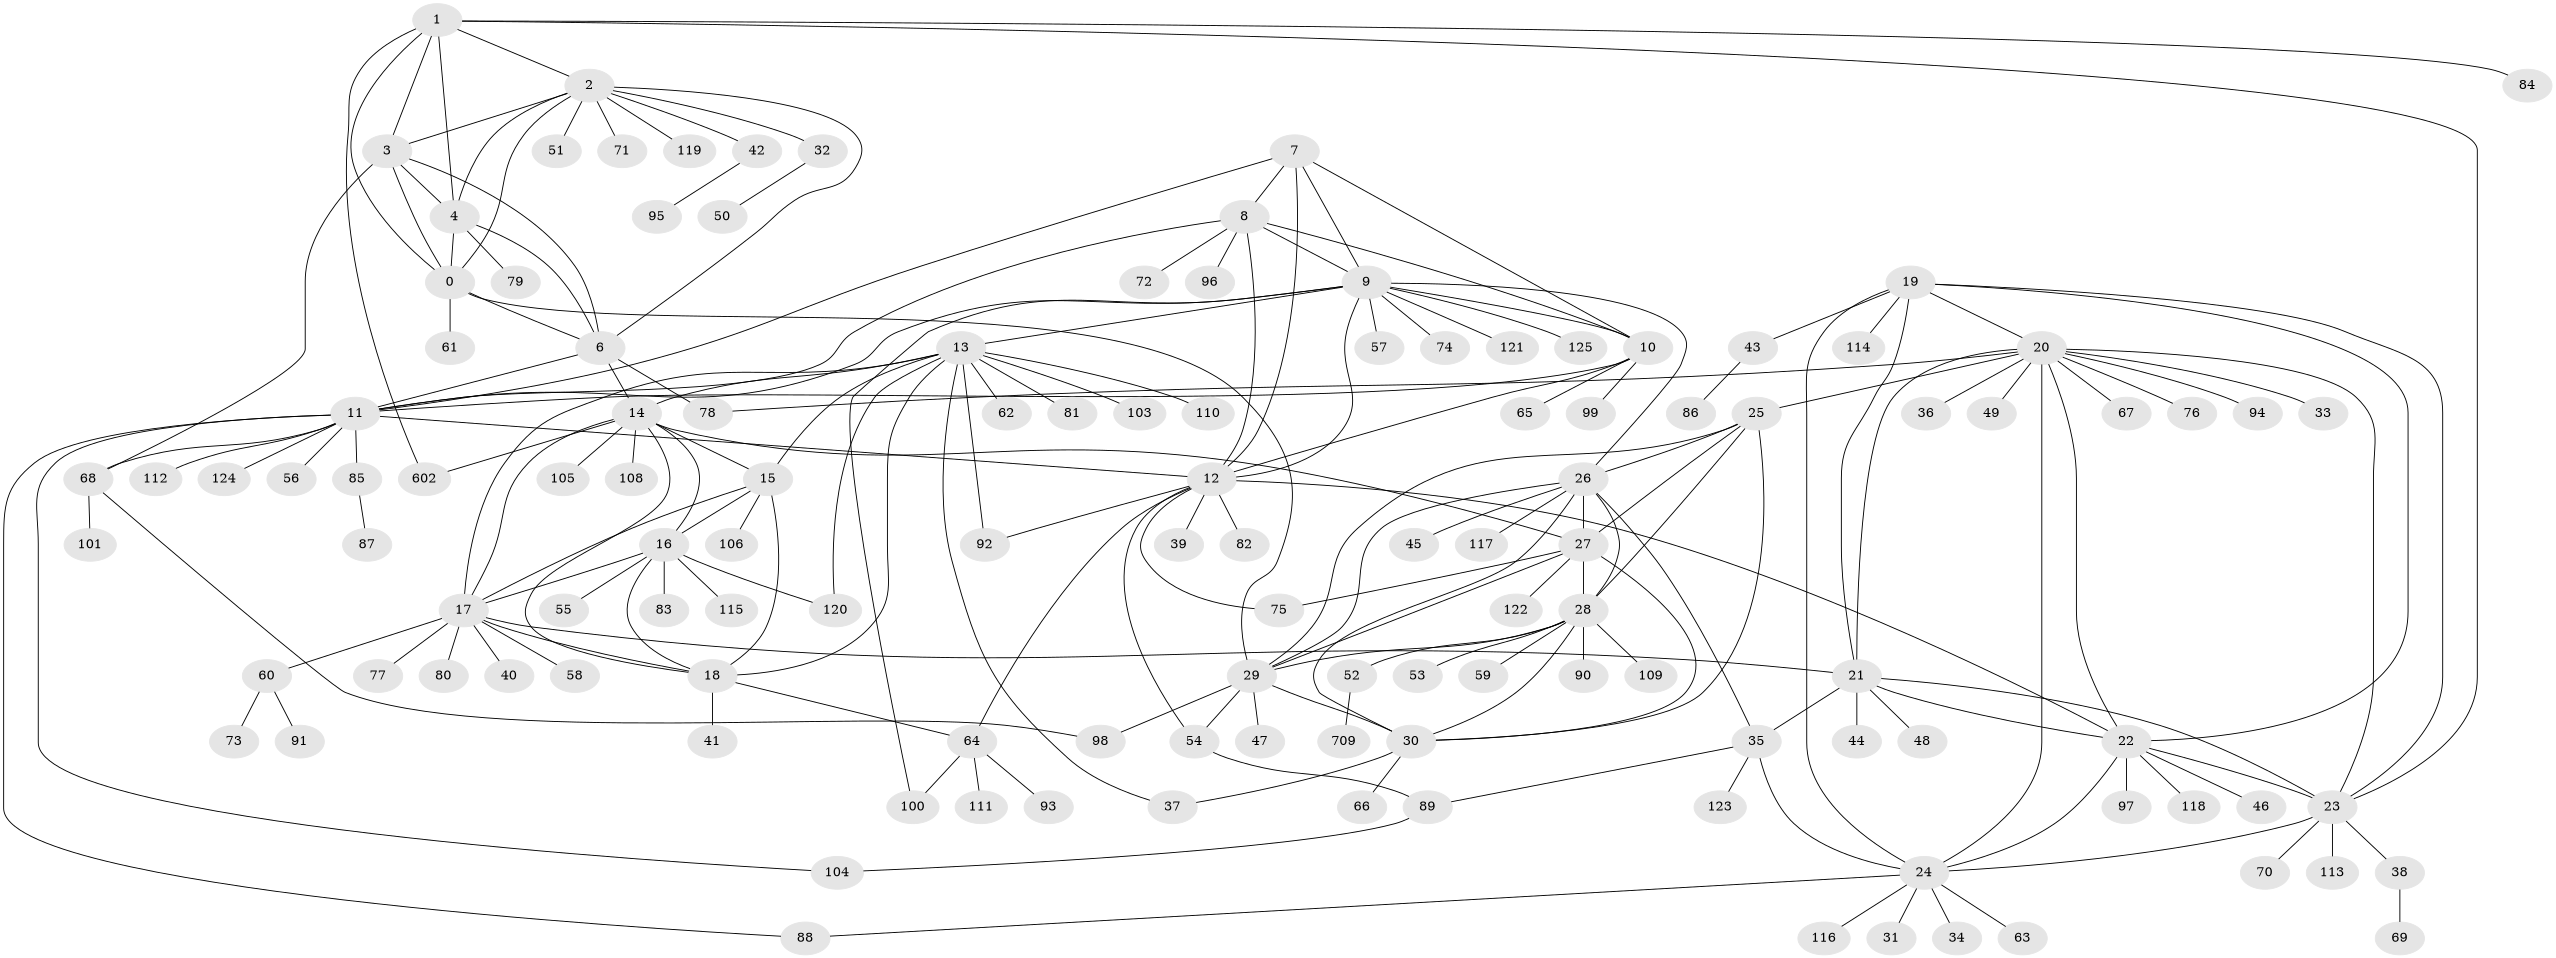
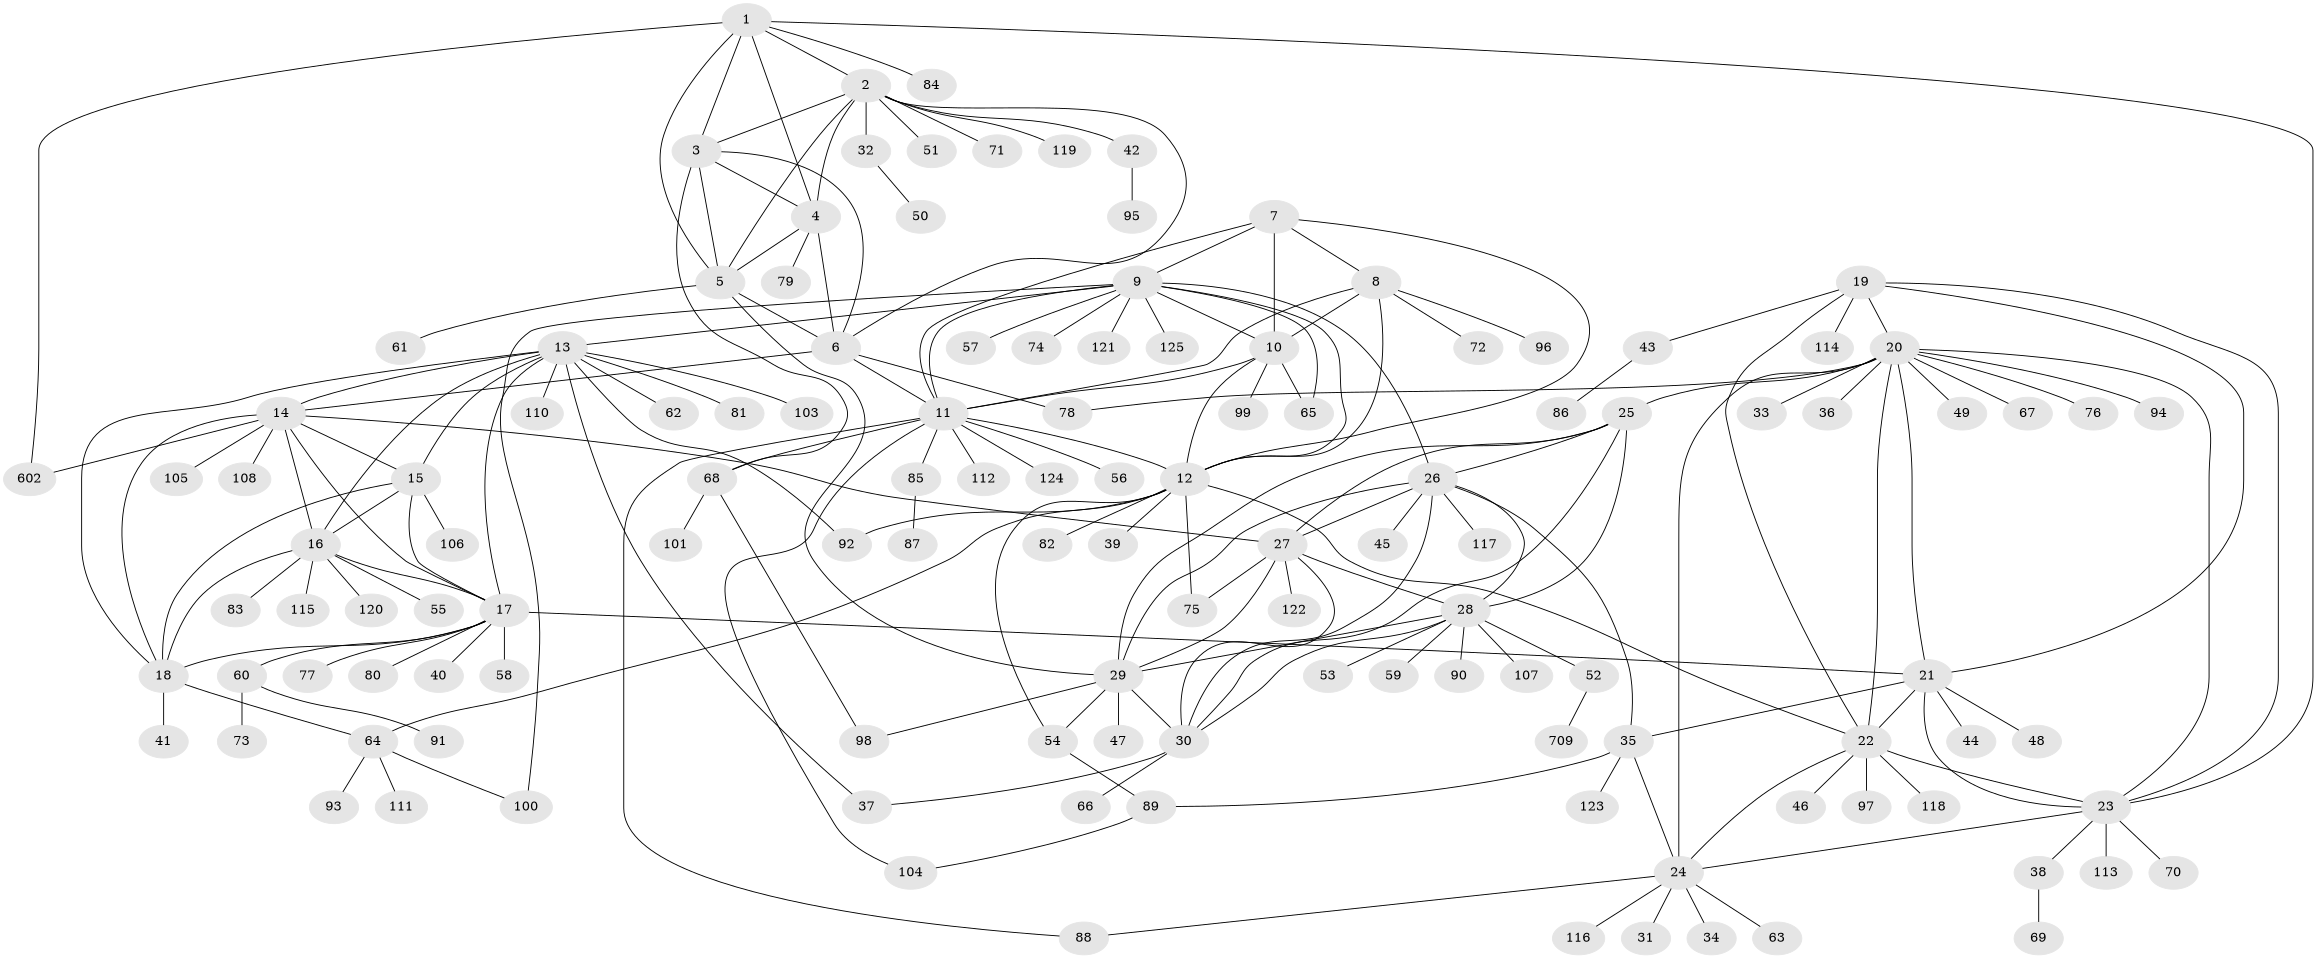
(1305, 250) -> (1295, 322)
(450, 282) -> (720, 282)
(846, 461) -> (420, 414)
(1807, 577) -> none
(1651, 676) -> (1527, 676)
